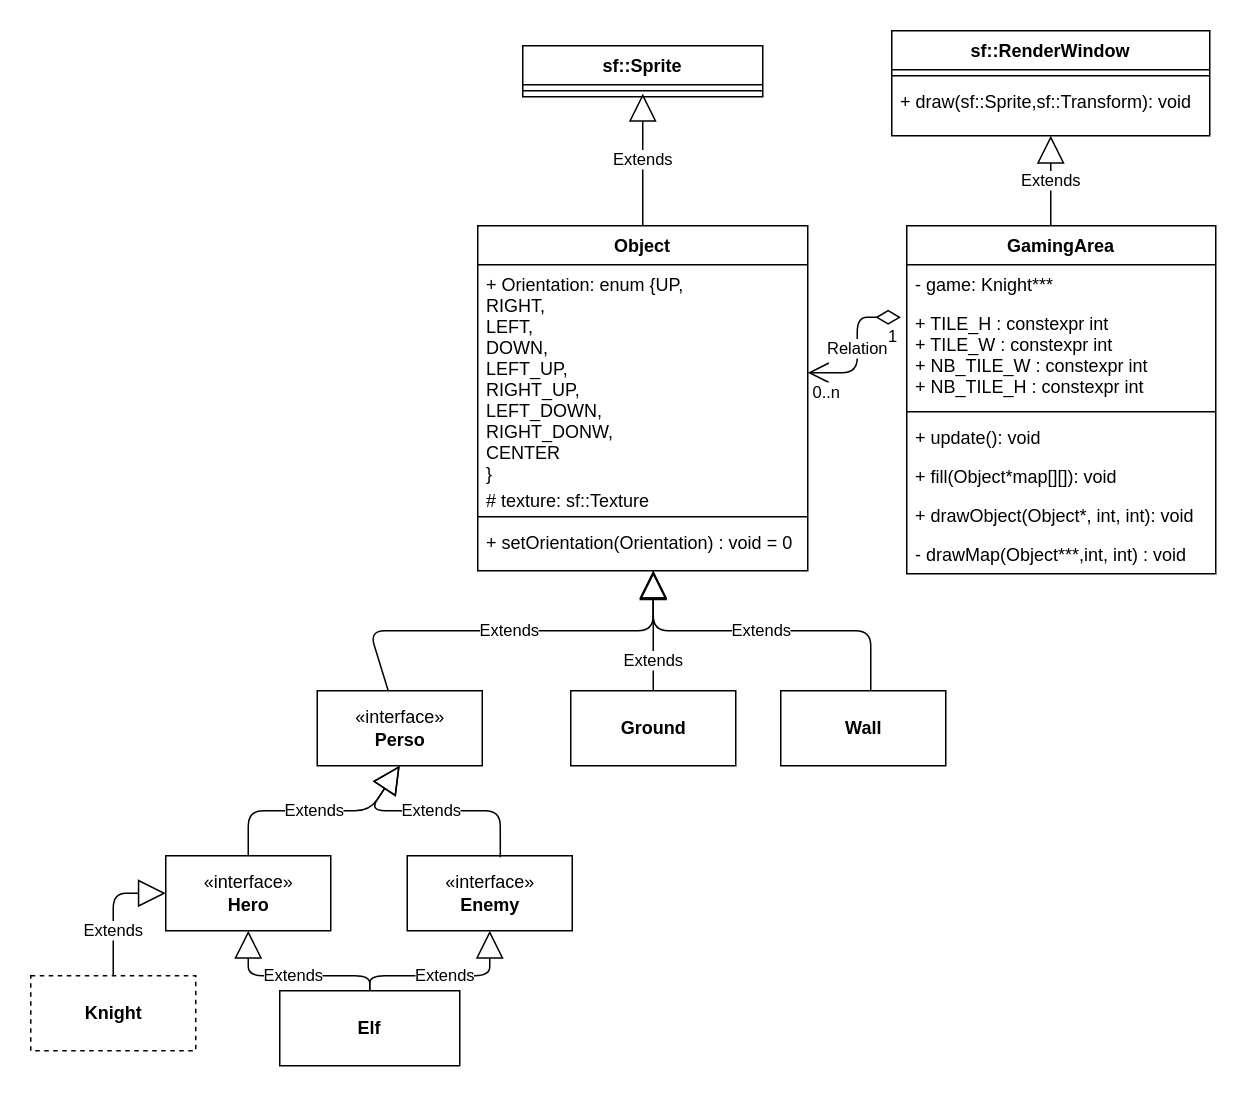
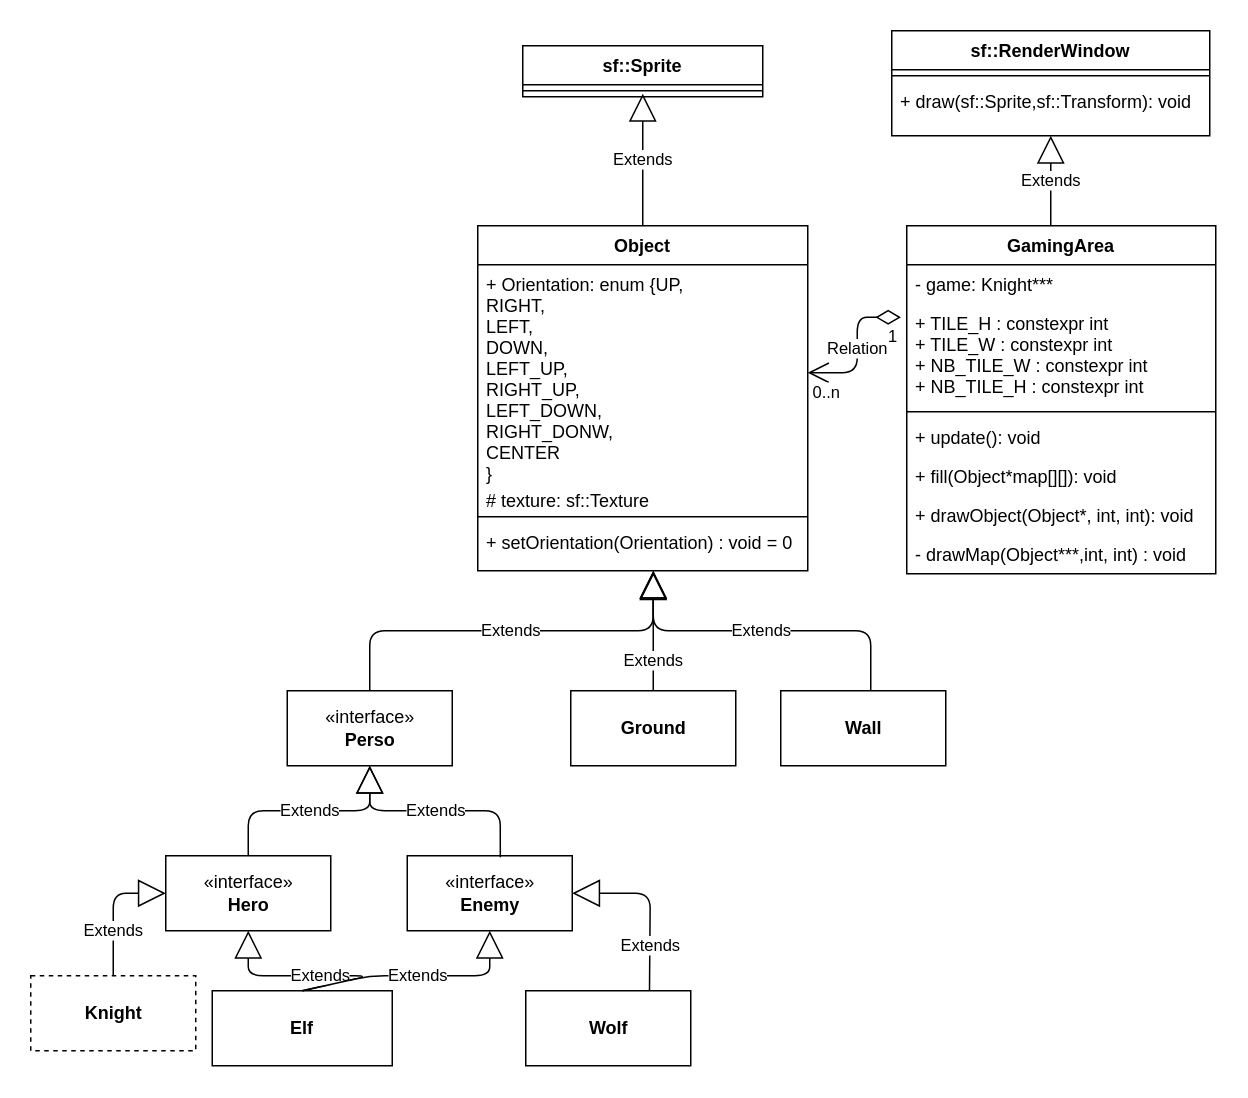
(400, 728) -> (370, 728)
none -> (650, 922)
(370, 1028) -> (302, 1028)
none -> (608, 1028)
